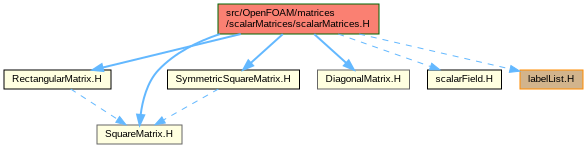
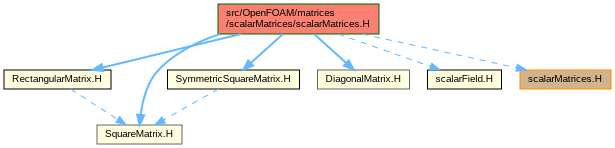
(552, 80) -> (566, 80)
